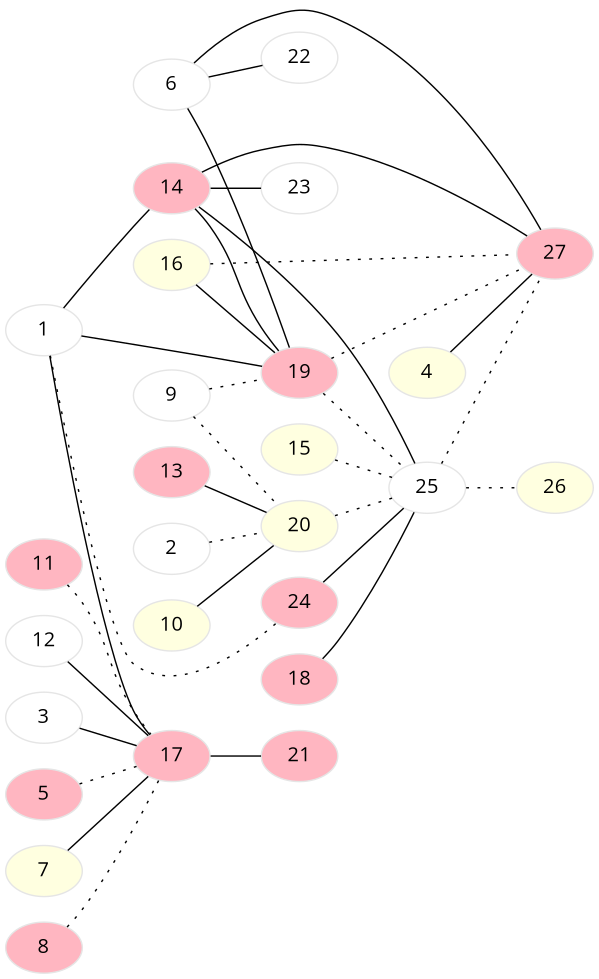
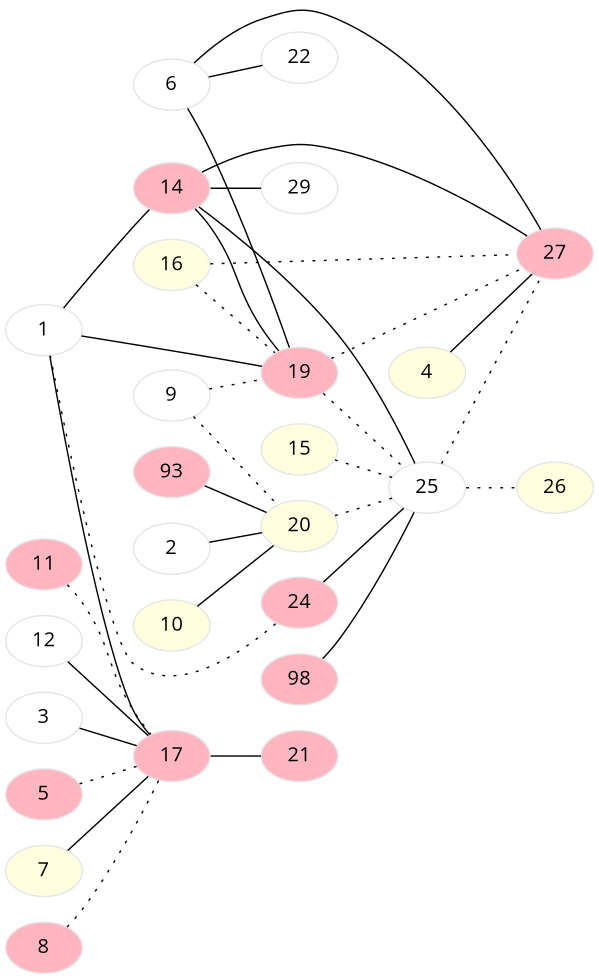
(300, 188) -> (300, 188)
(235, 319) -> (235, 319)
(172, 472) -> (172, 472)
(236, 537) -> (236, 537)
(300, 679) -> (300, 679)
